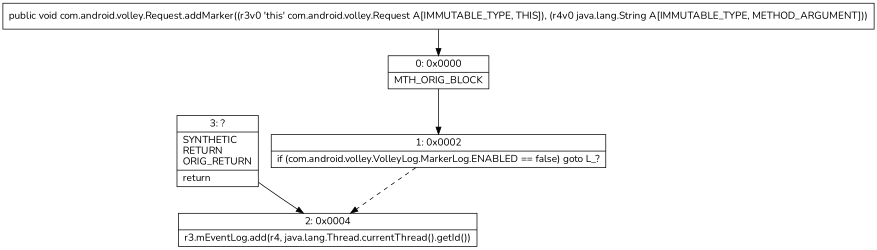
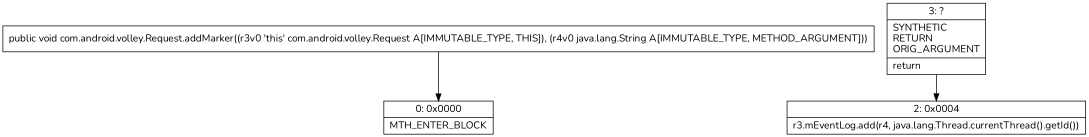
(439, 80) -> (439, 126)
(439, 151) -> none
(218, 162) -> (936, 49)
